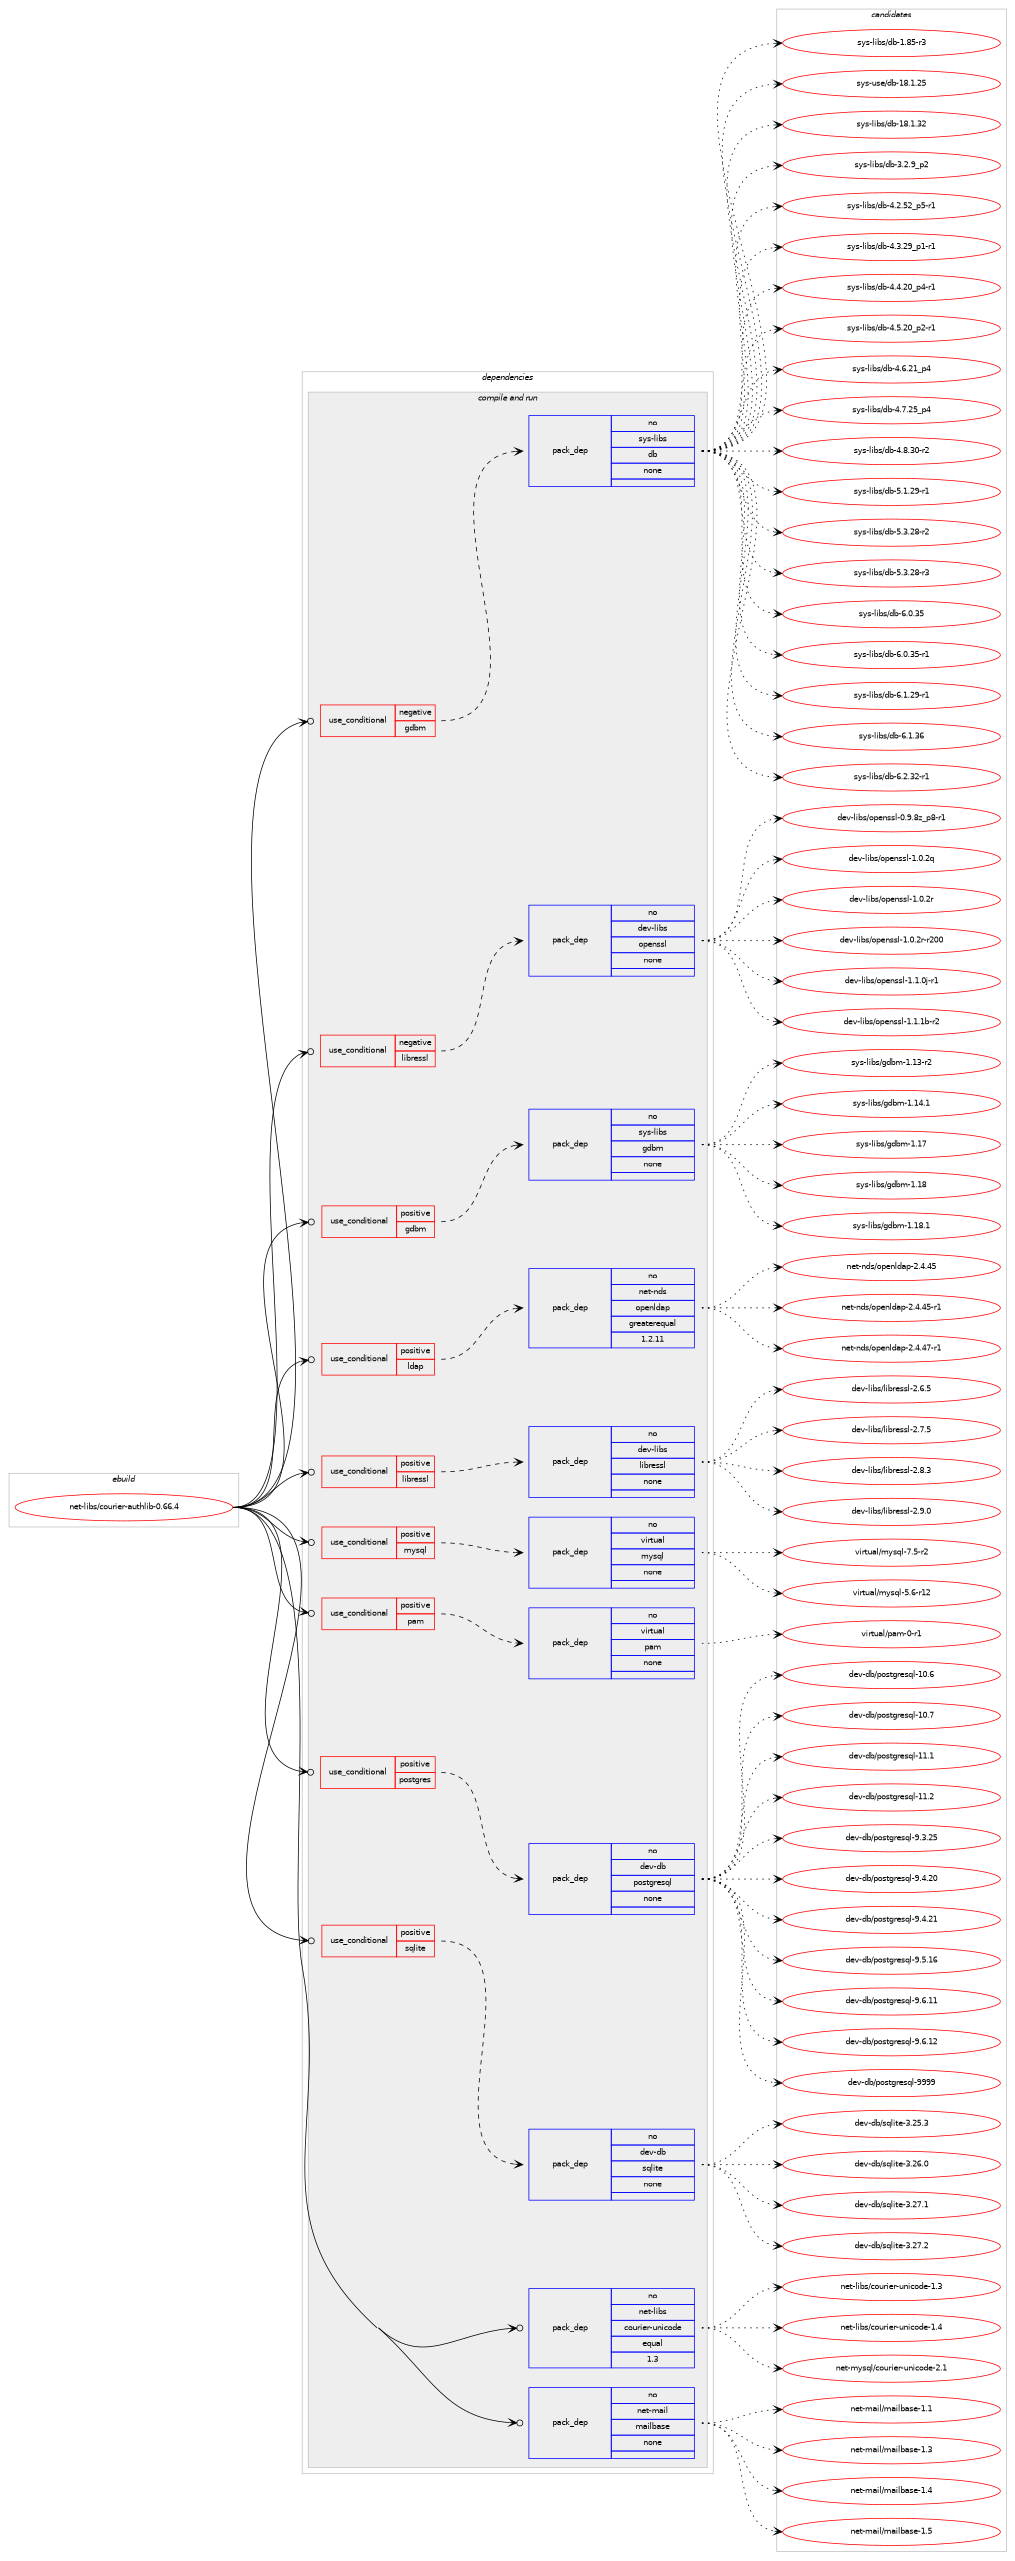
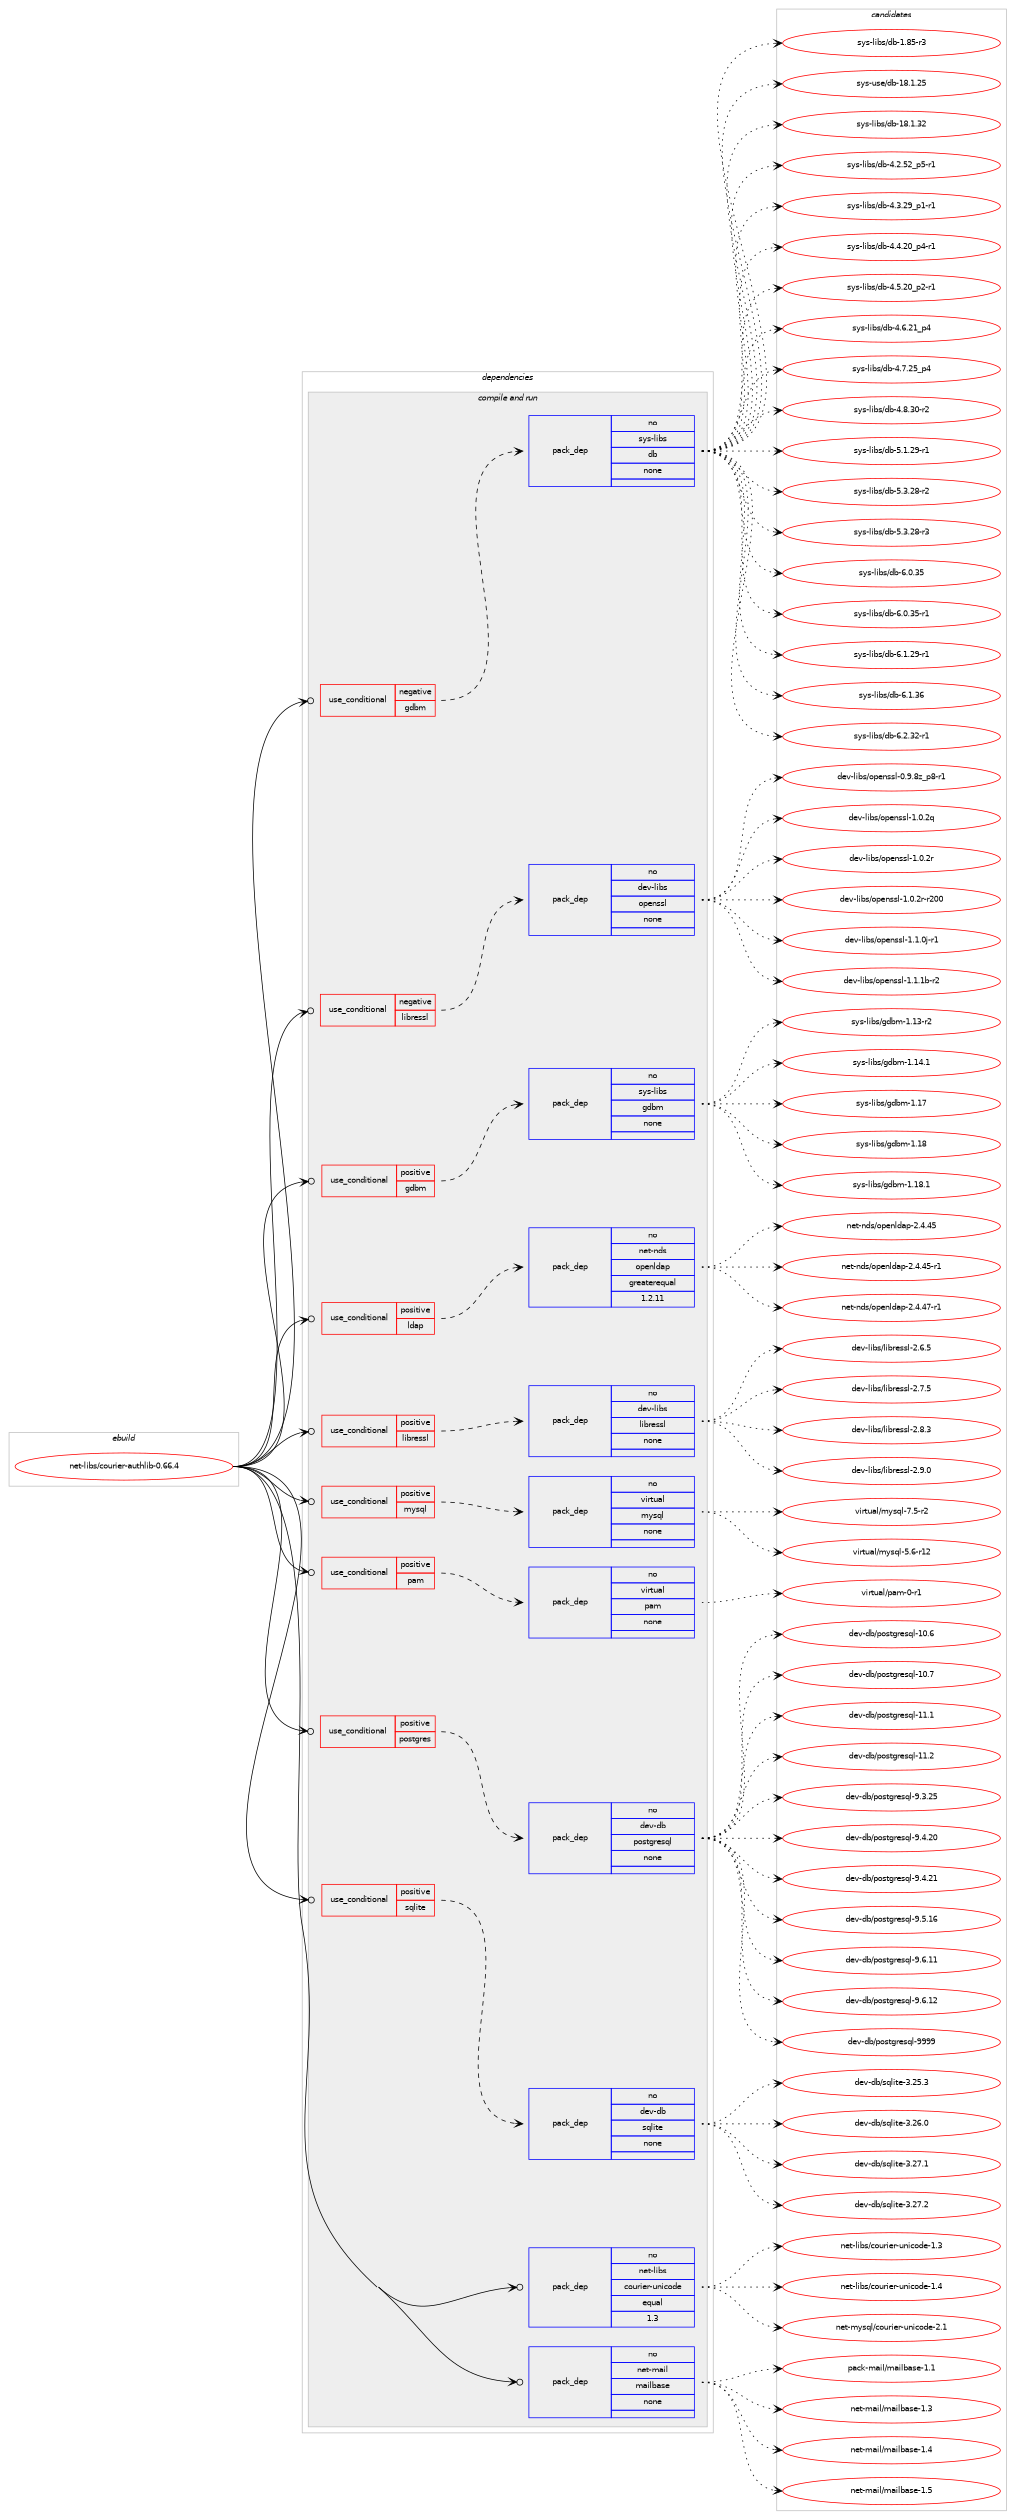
(892, 165) -> none
(892, 2409) -> (892, 2369)
